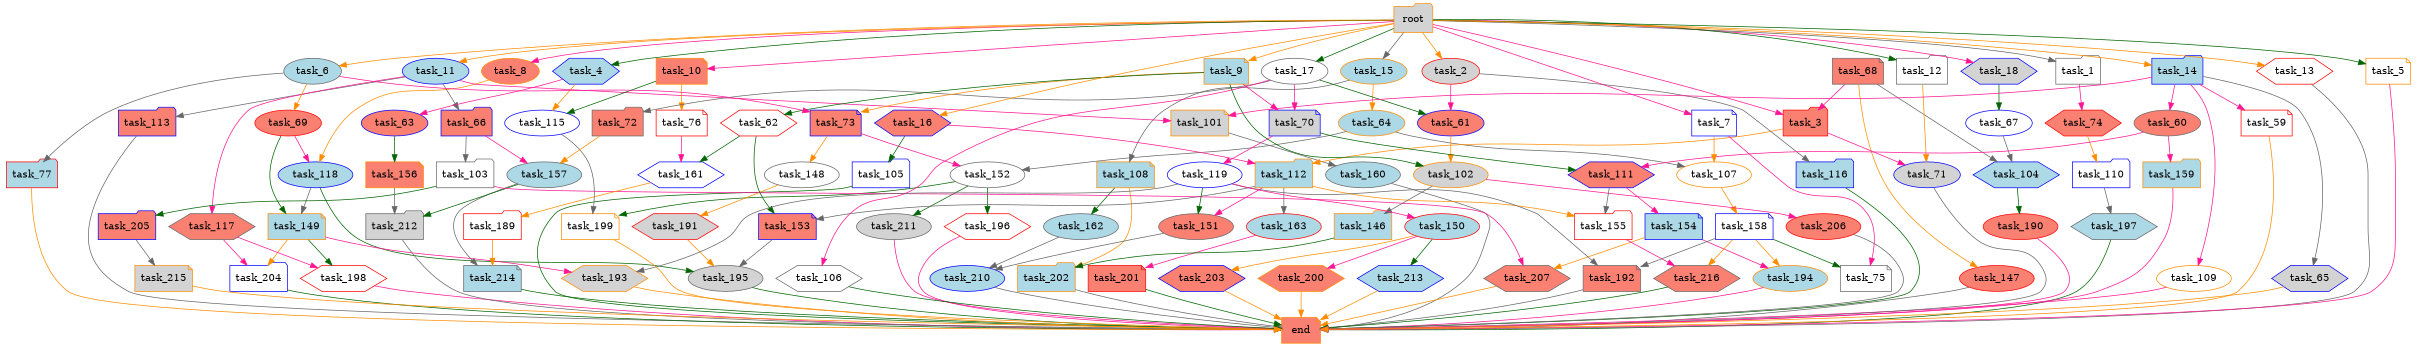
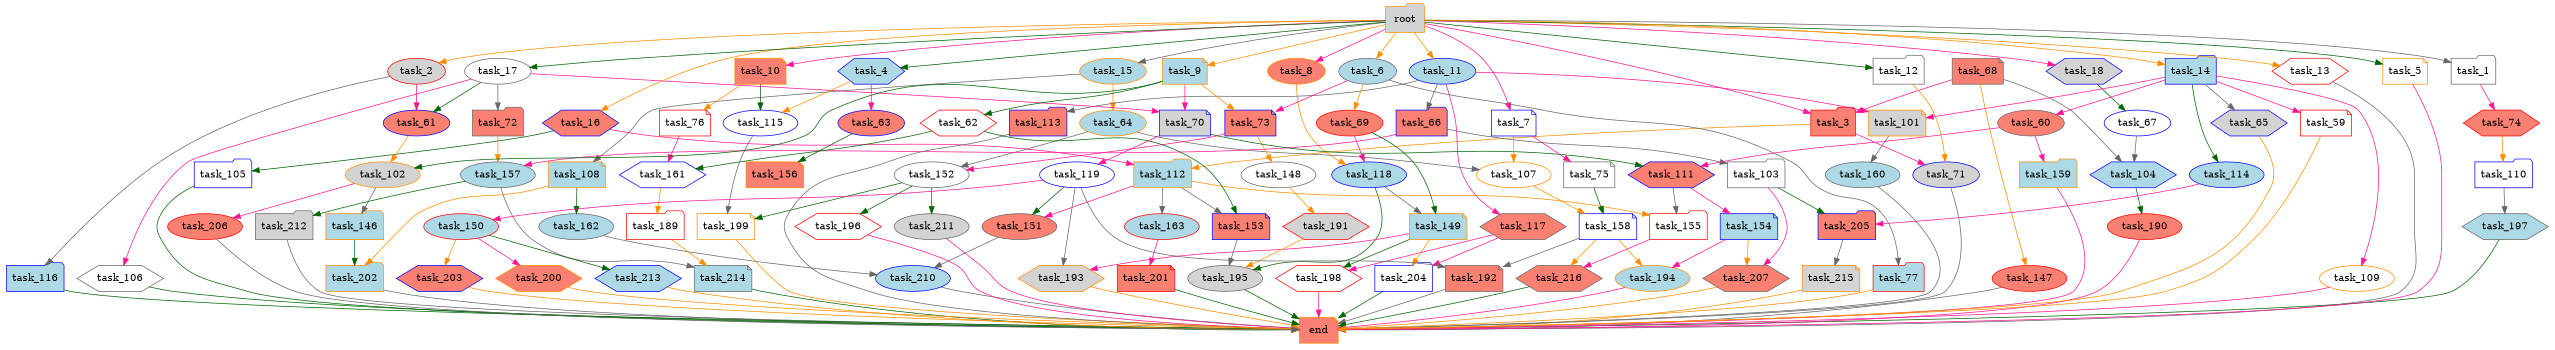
none -> (2227, 175)
(395, 199) -> none
(1803, 252) -> (1597, 197)
